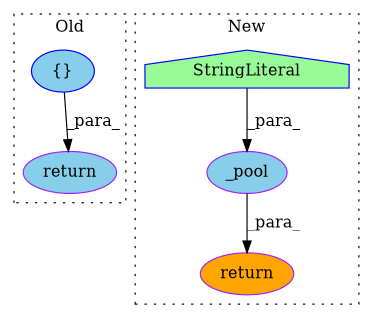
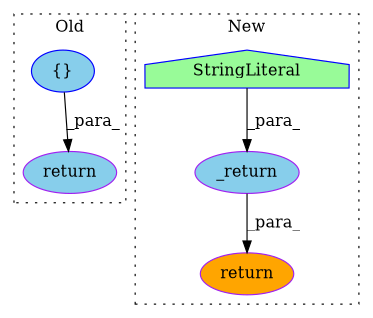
(247, 172) -> (247, 172)
